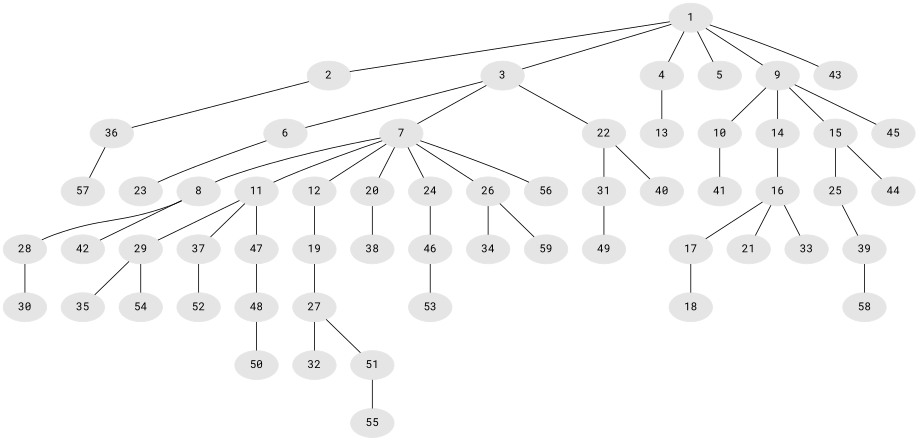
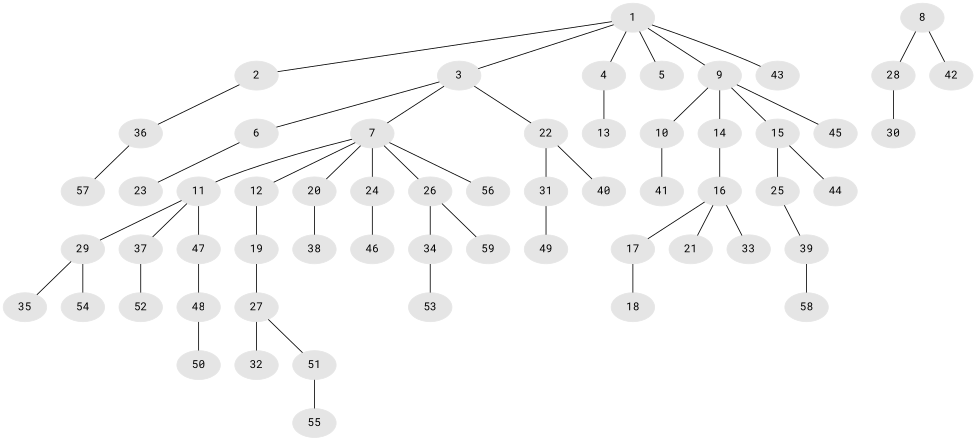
(297, 156) -> none
(430, 278) -> (430, 278)
